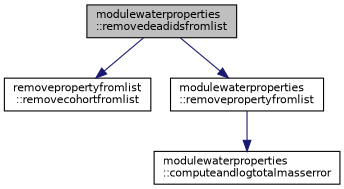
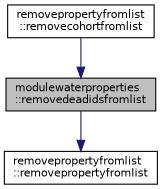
(124, 54) -> (81, 52)
(247, 95) -> (81, 168)
(247, 168) -> none
